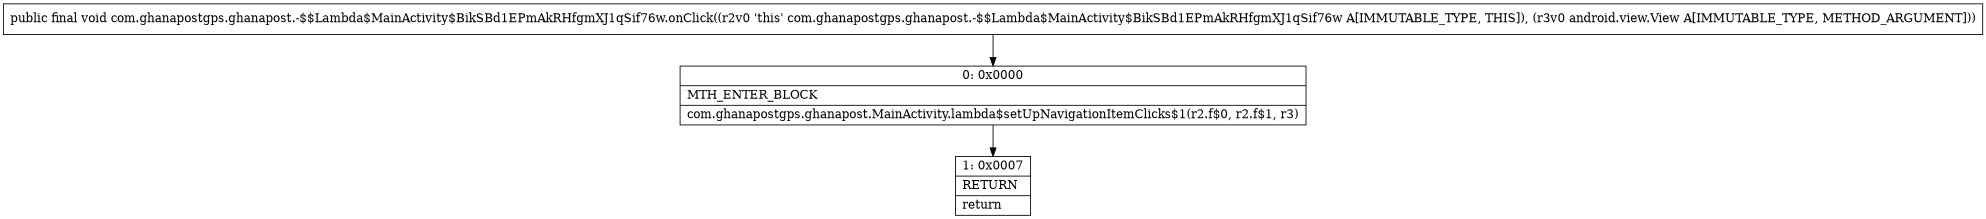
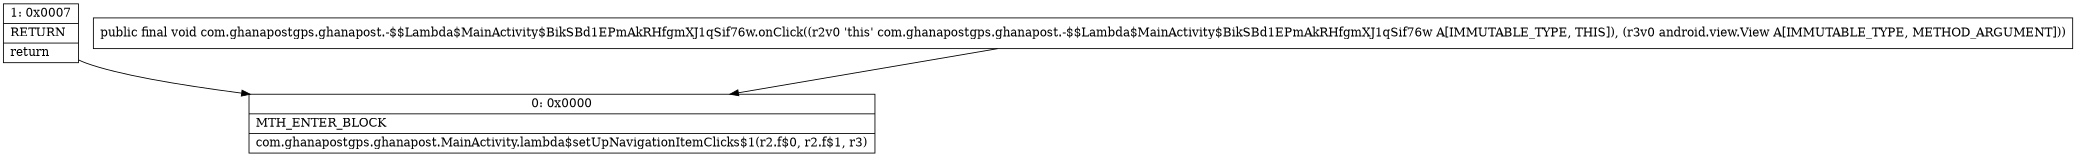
(993, 136) -> (159, 81)
